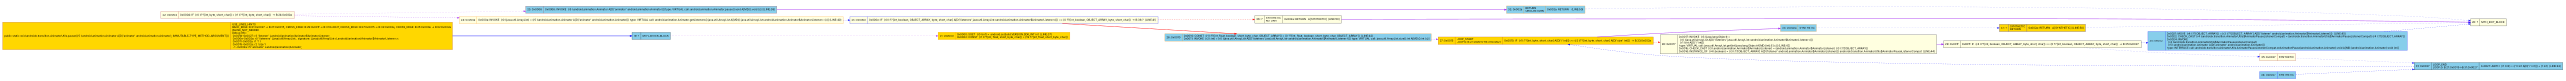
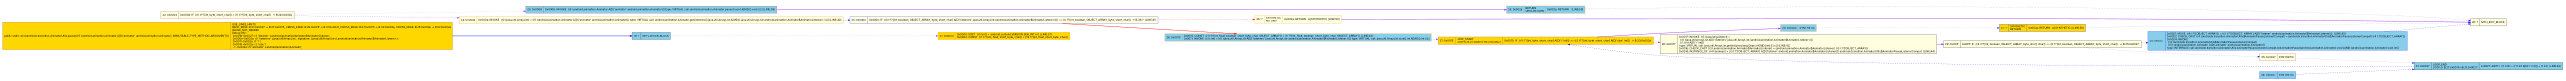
(1298, 19) -> (1298, 19)
